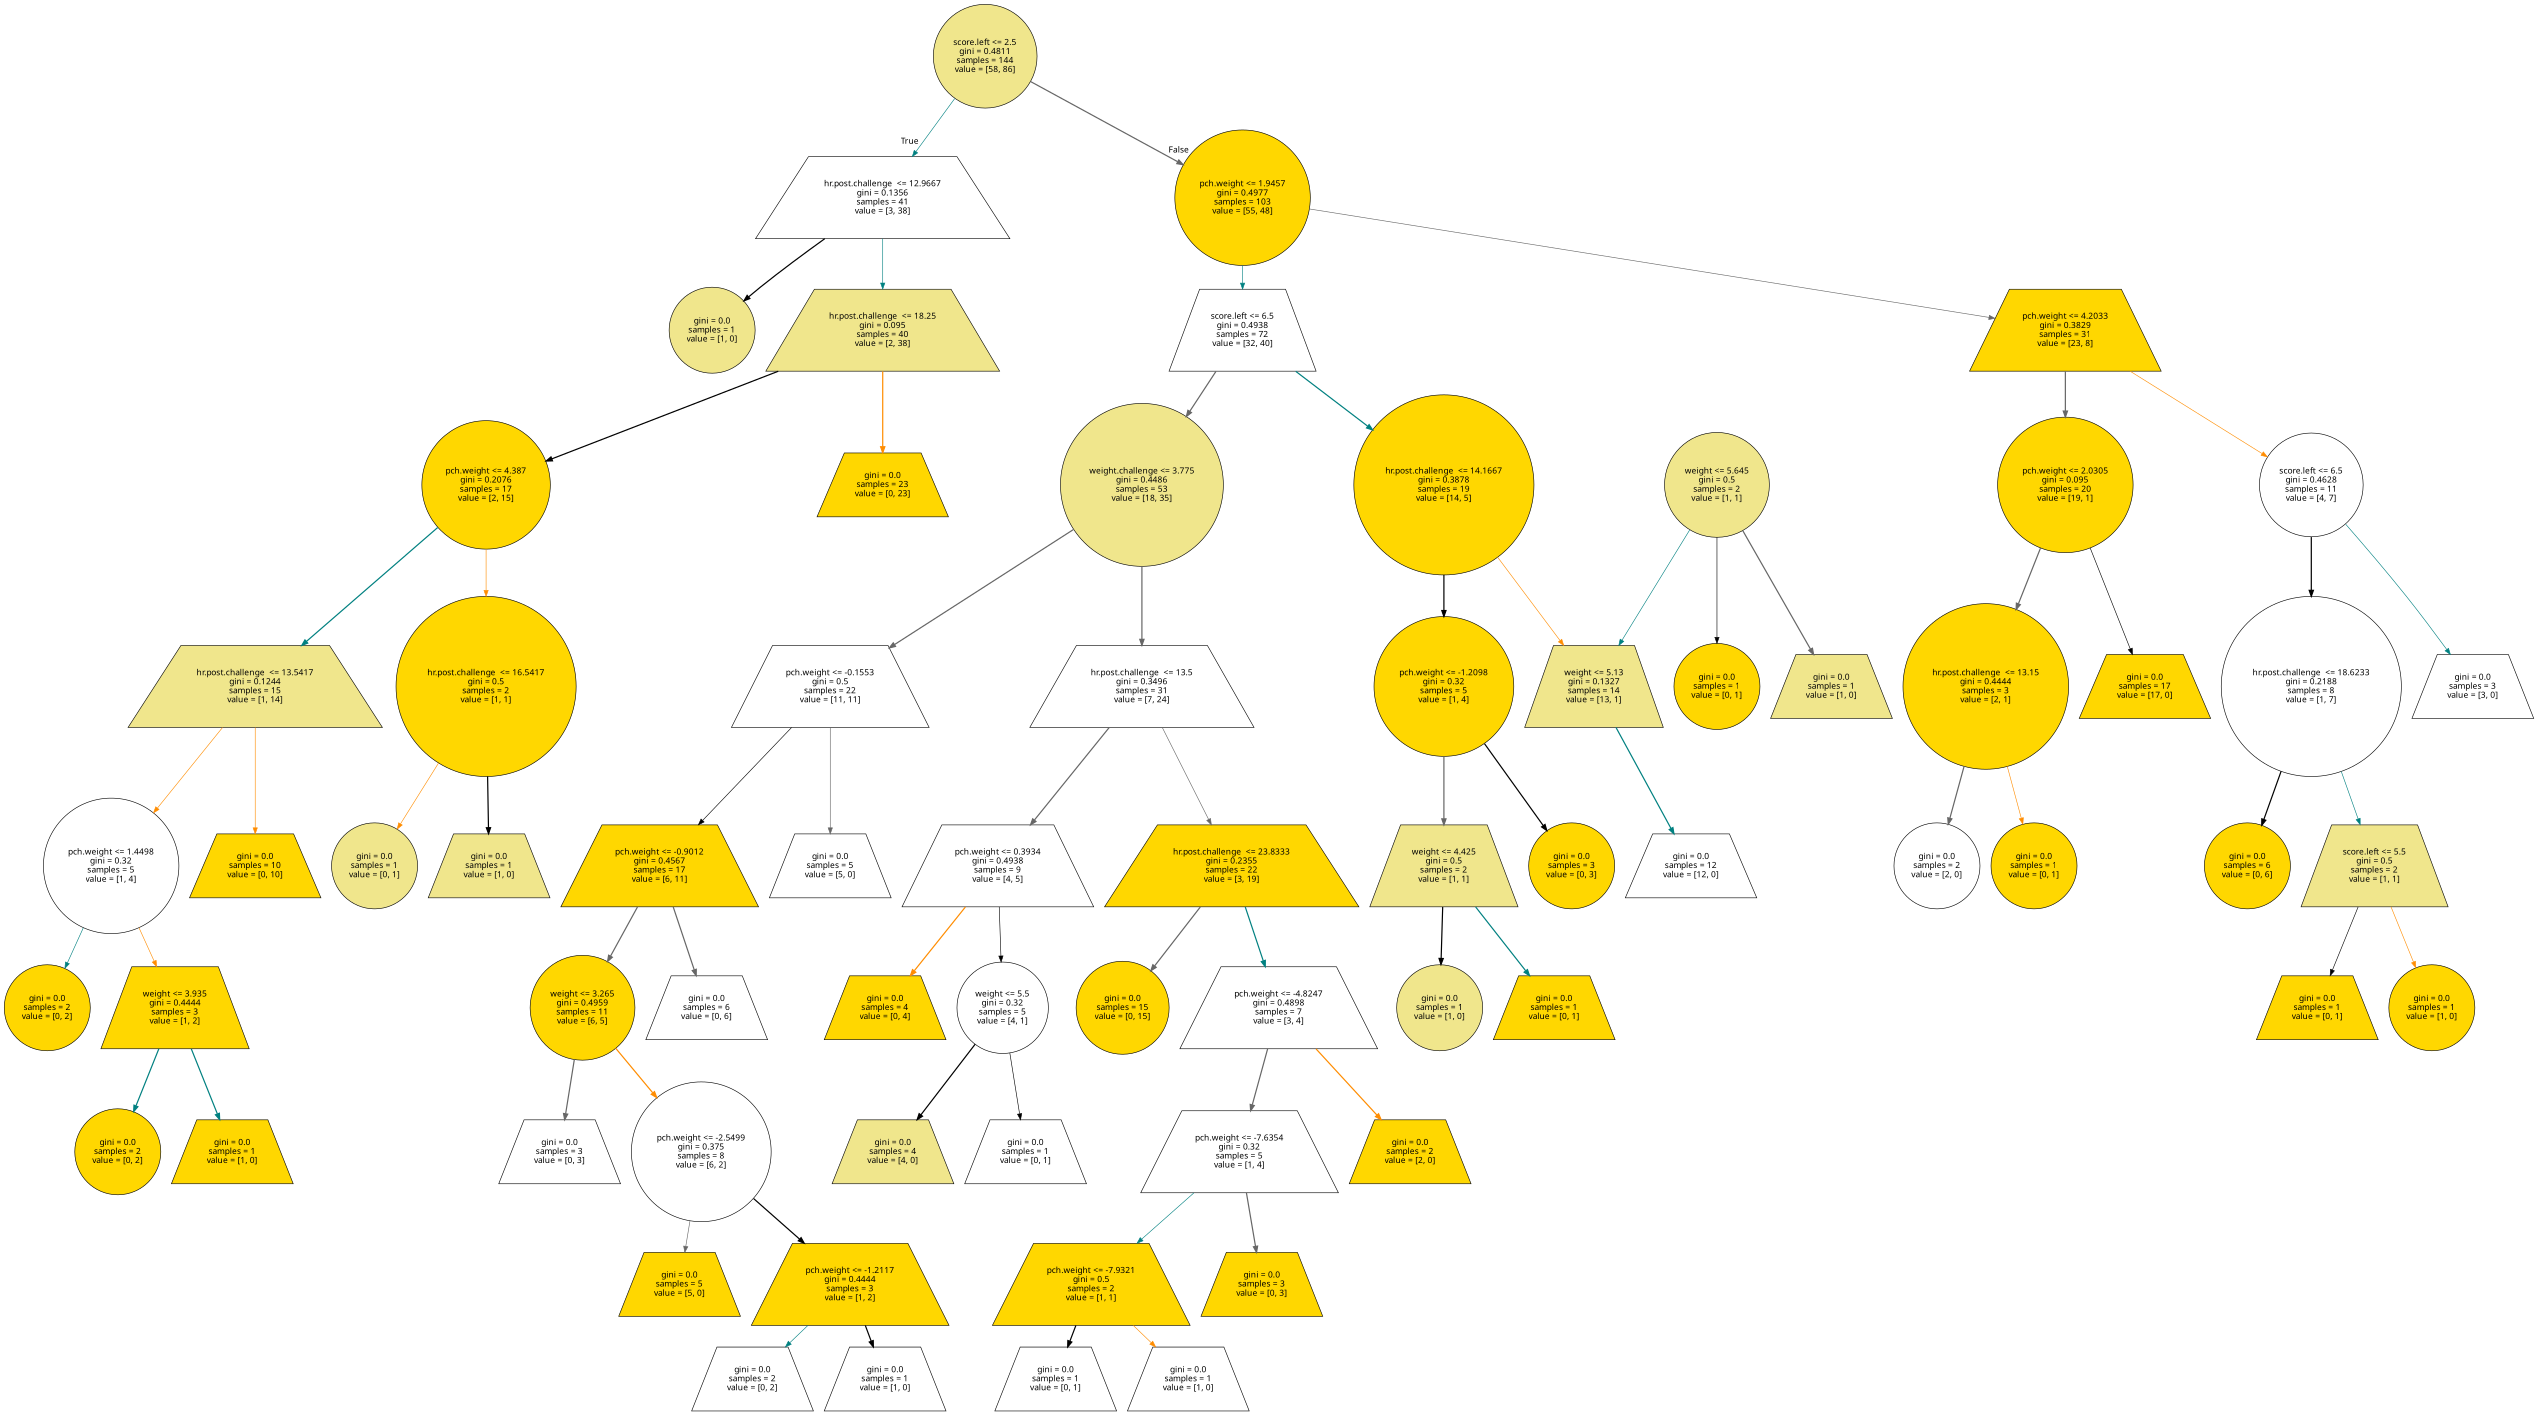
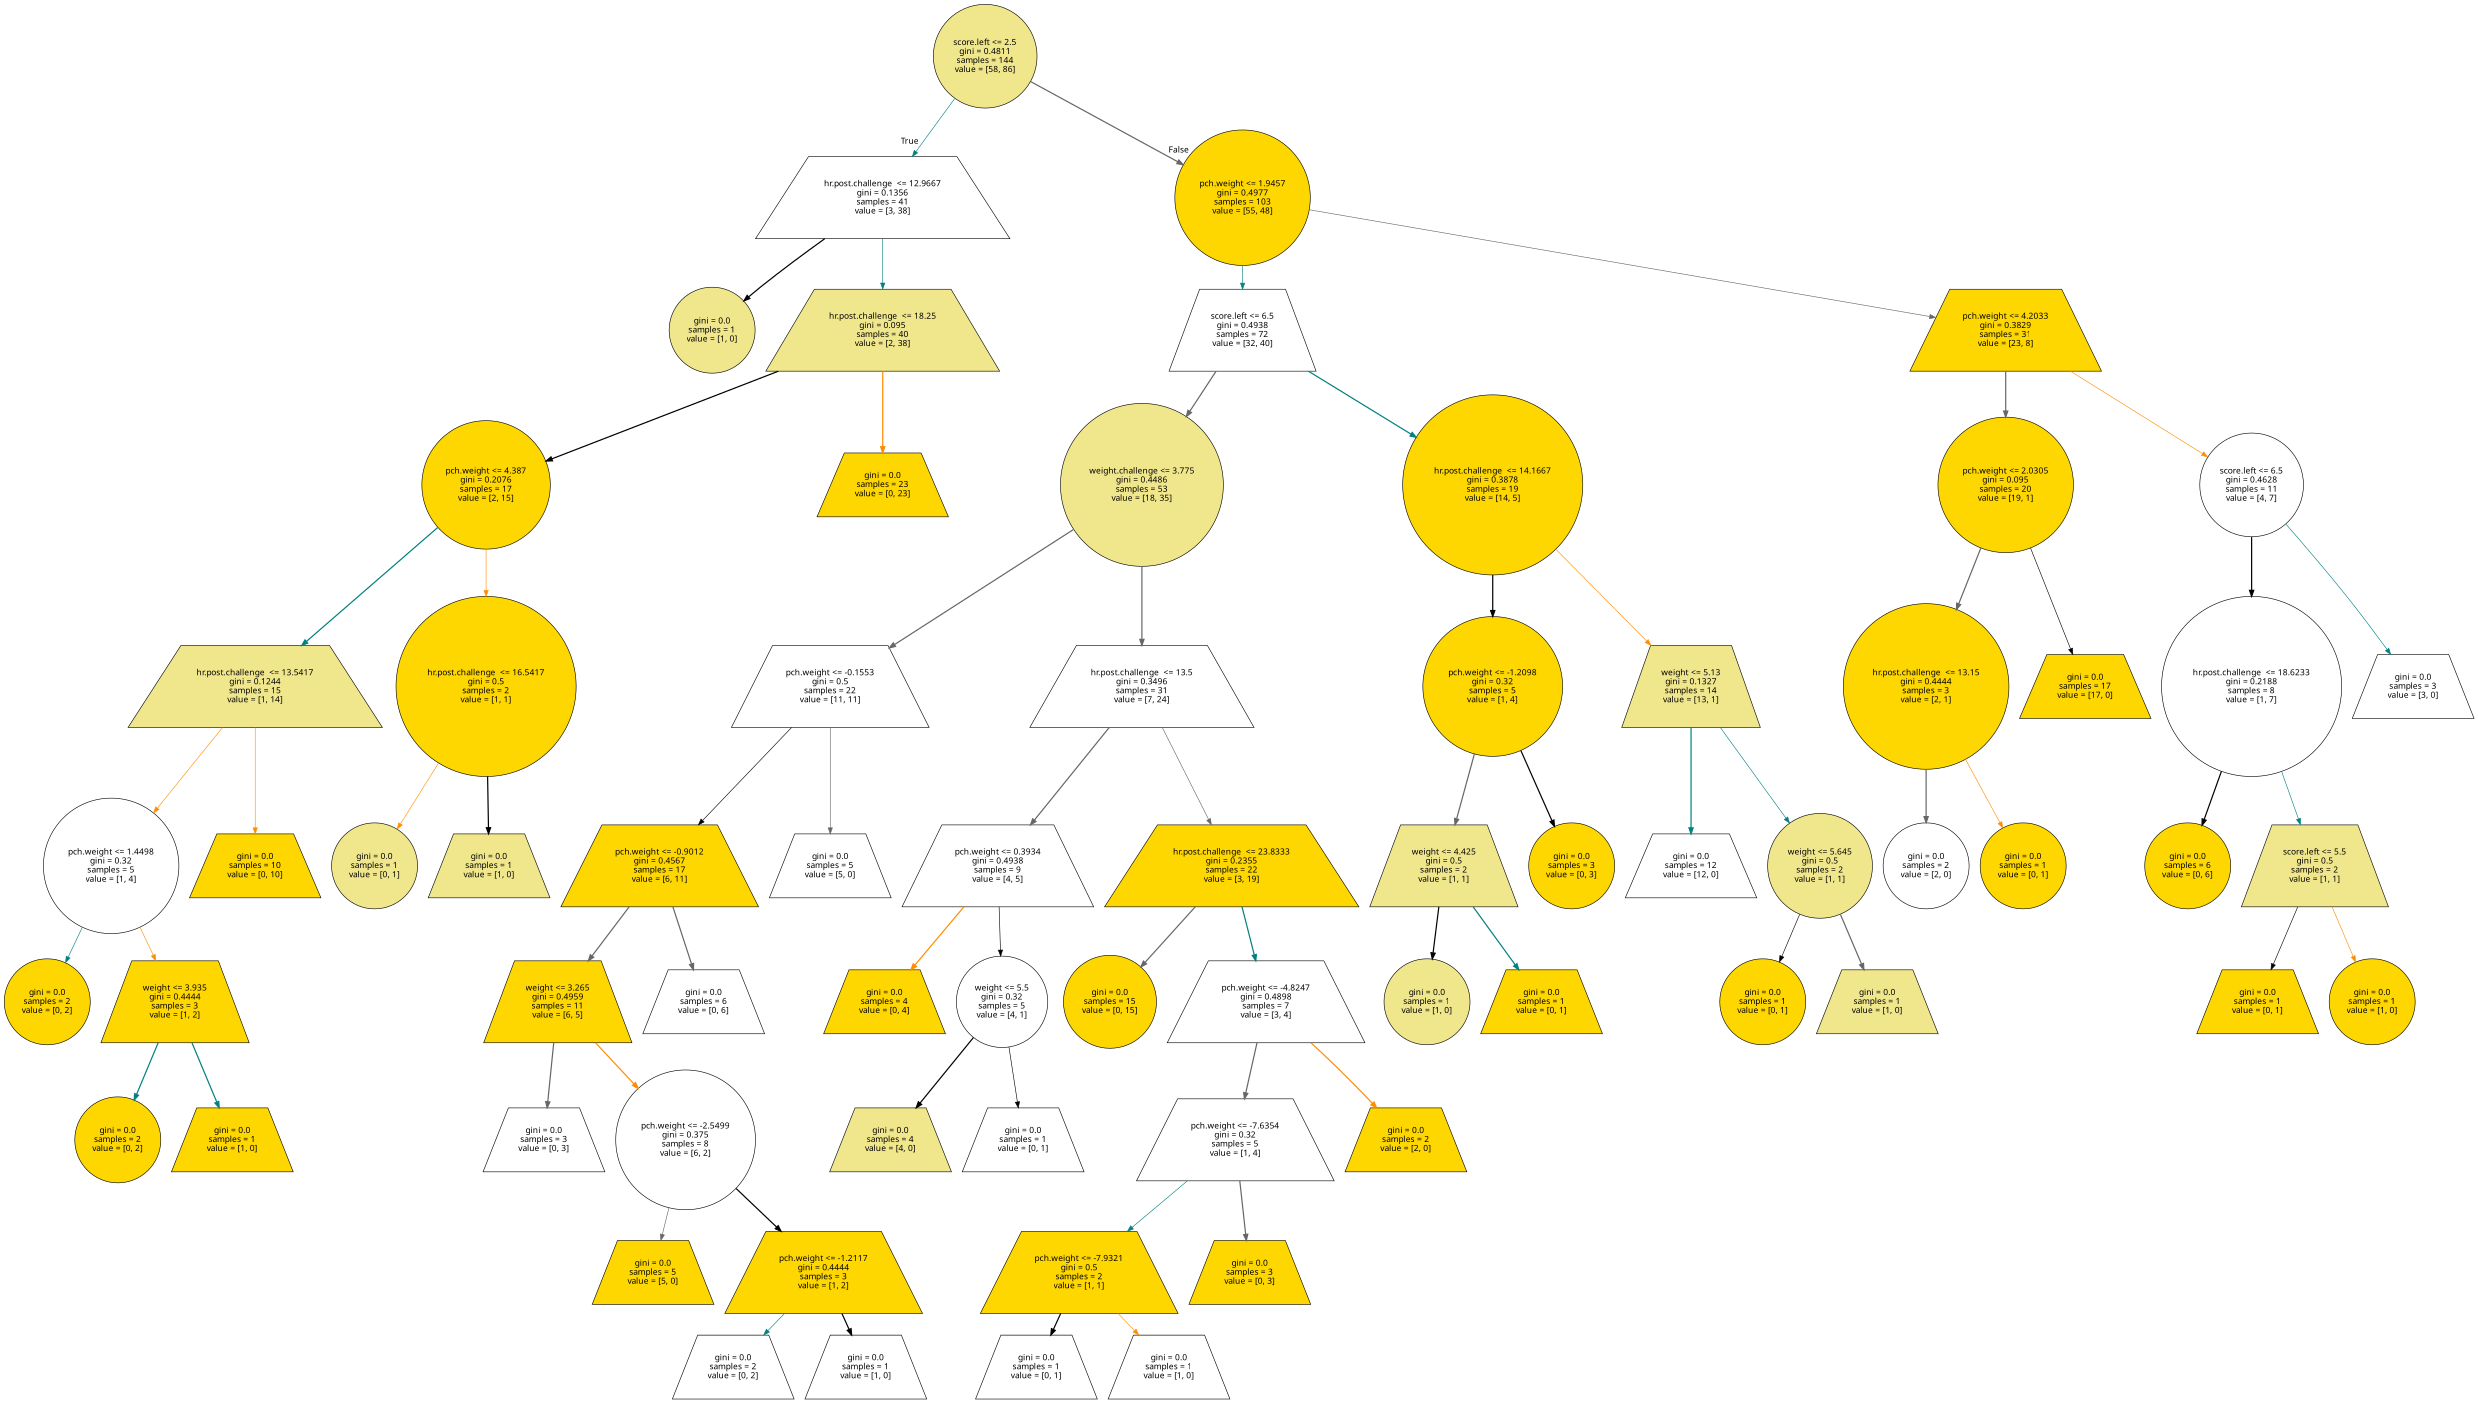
(1656, 585) -> (1753, 773)
(583, 1008) -> (558, 1002)
